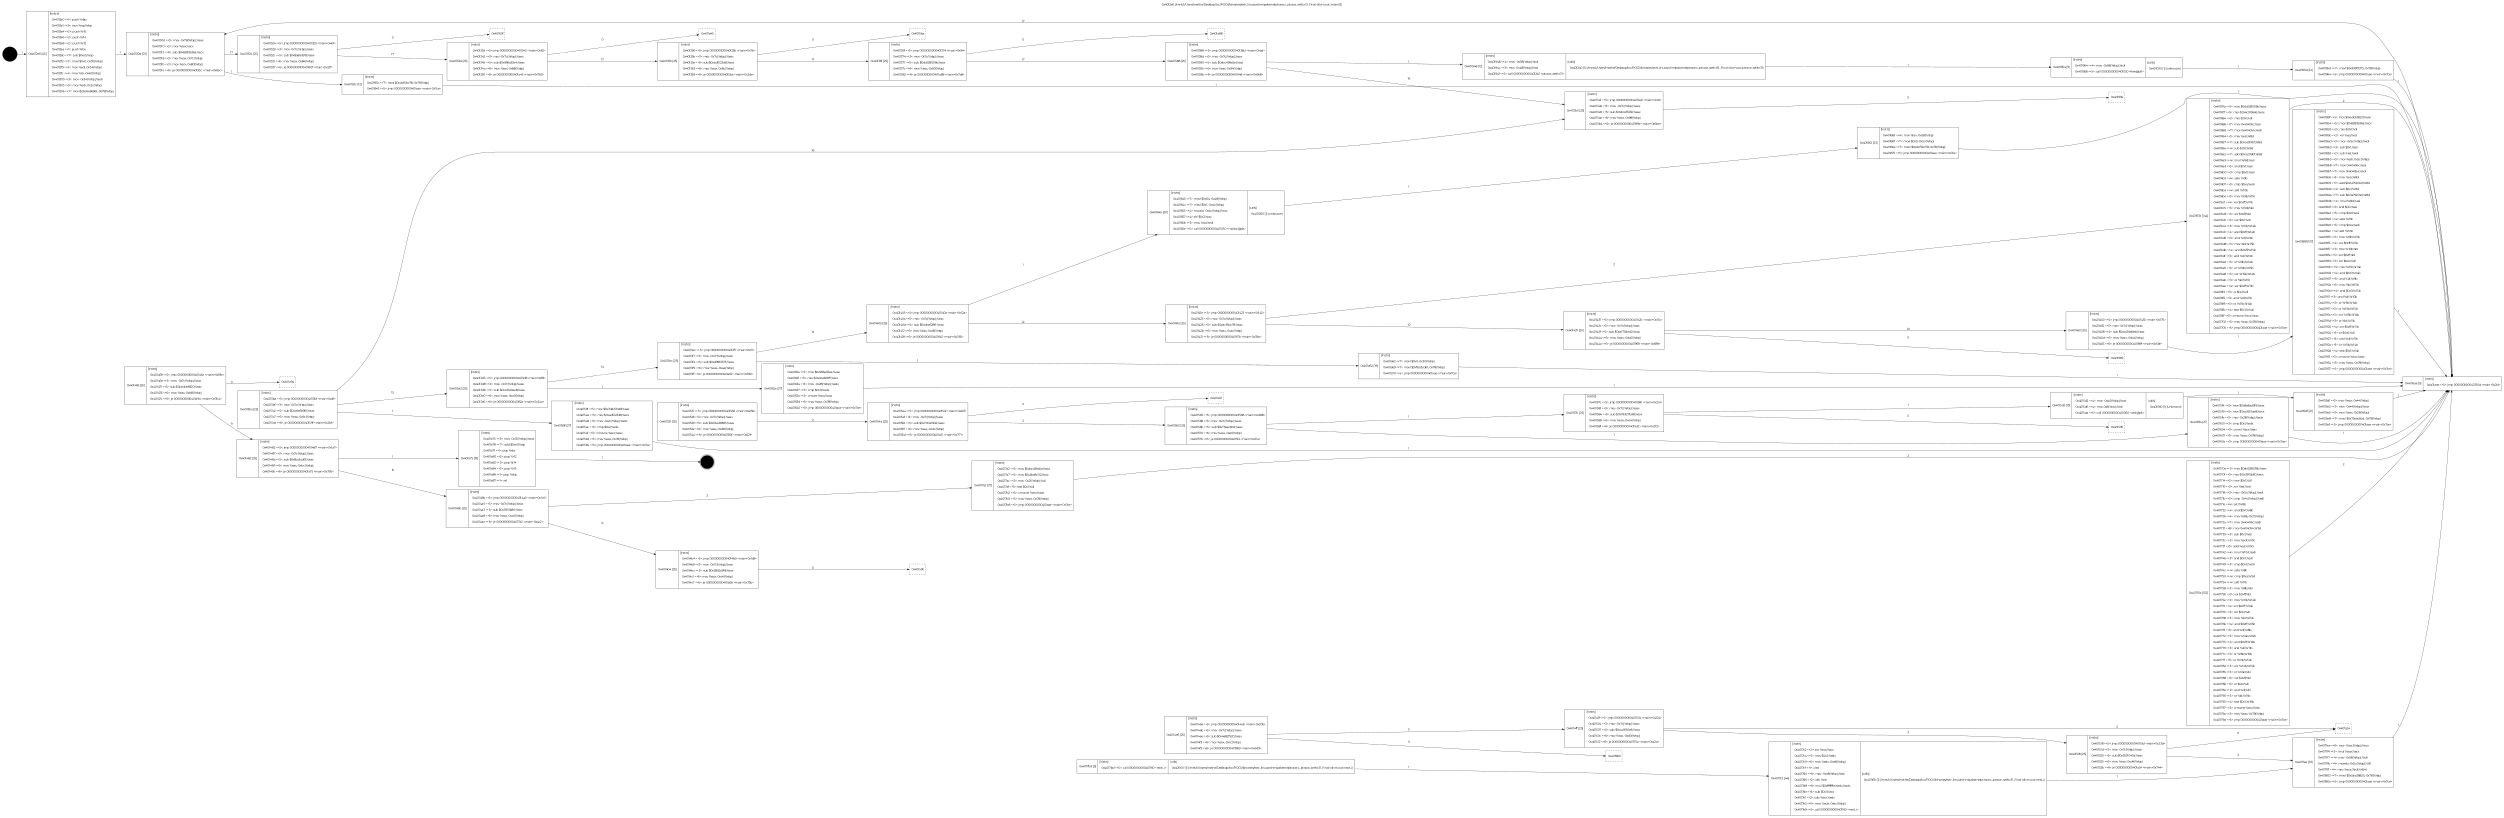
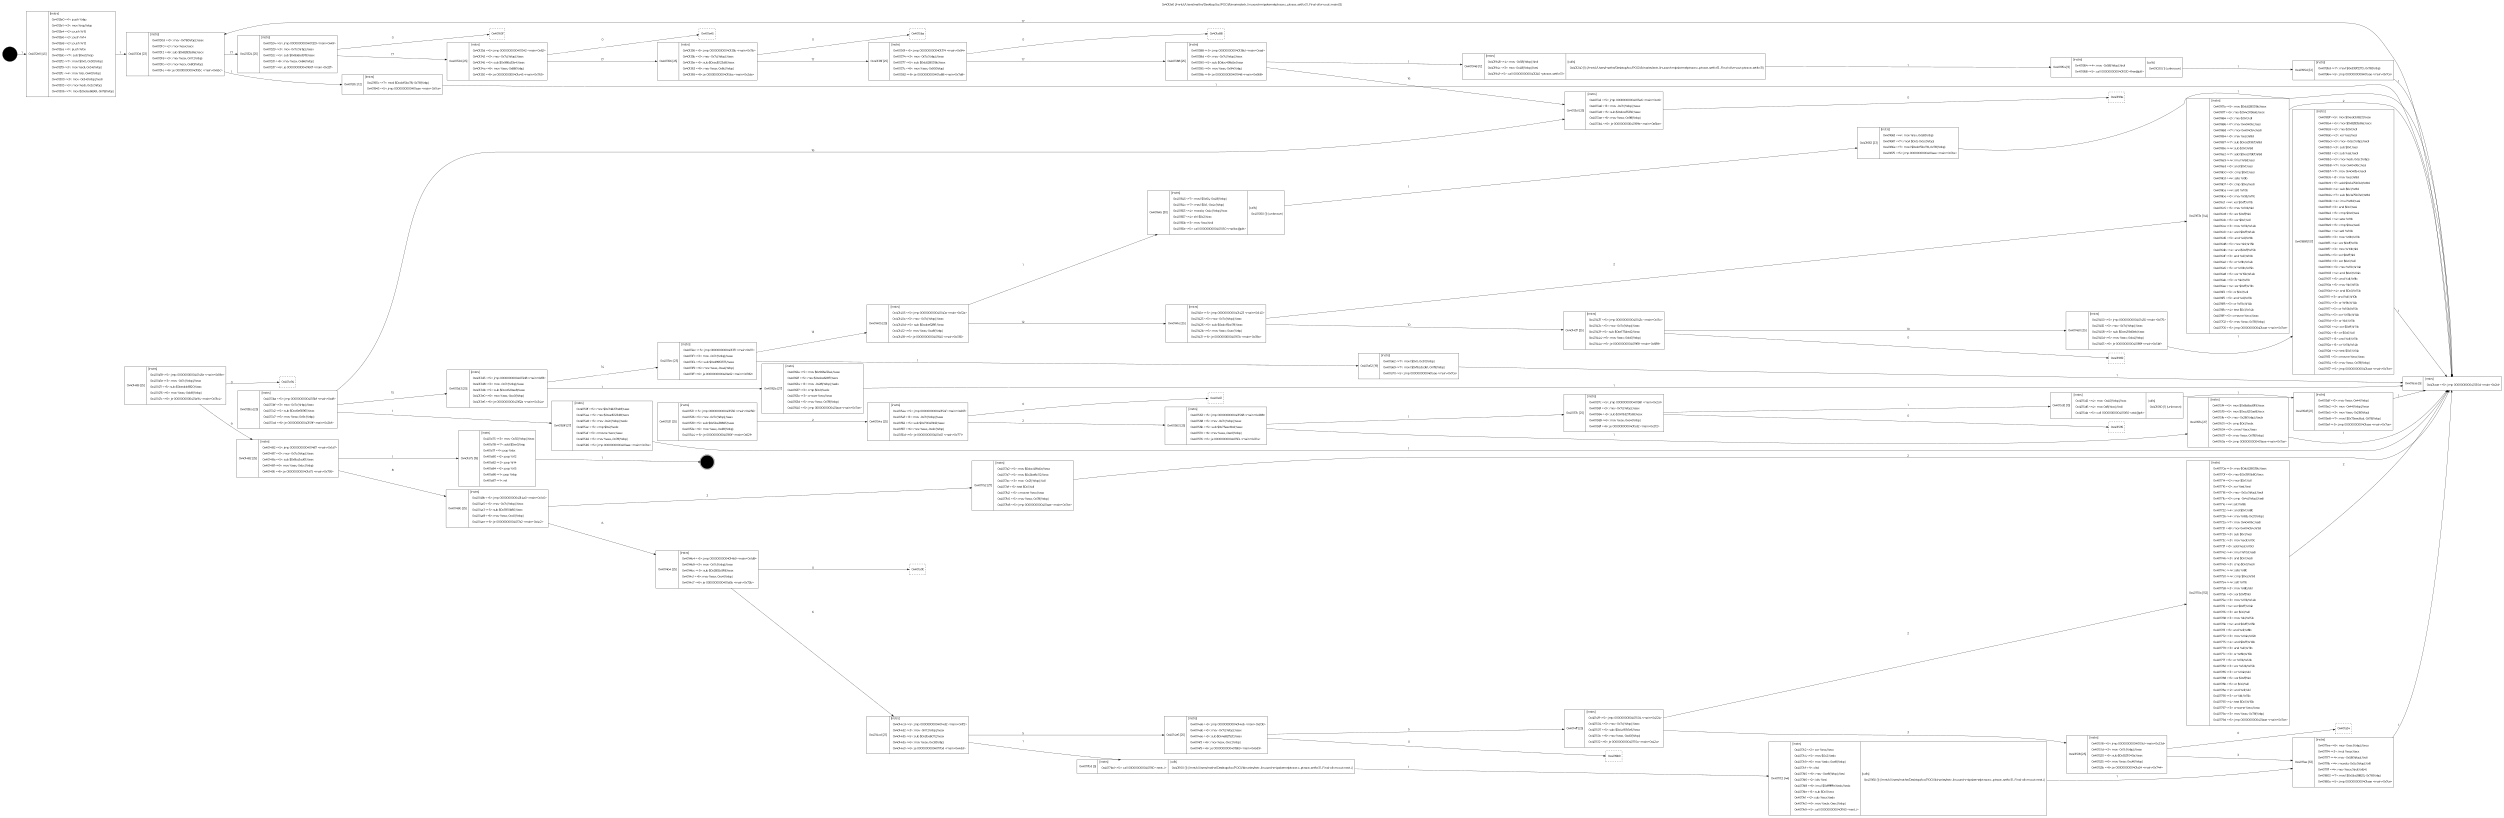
(1998, 728) -> (1924, 661)
none -> (918, 735)
